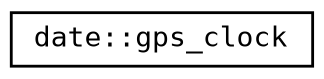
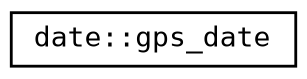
(162, 39) -> (154, 39)
